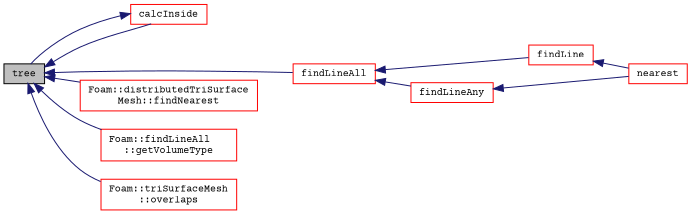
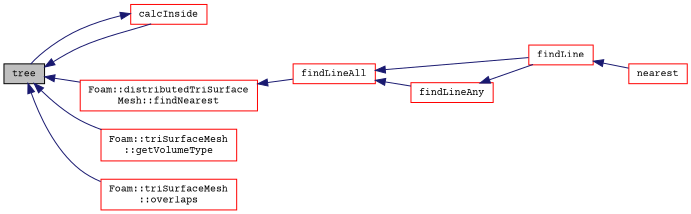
(174, 71) -> (280, 81)
(566, 82) -> (511, 72)
(169, 145) -> (169, 145)
